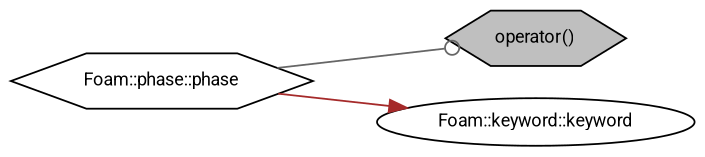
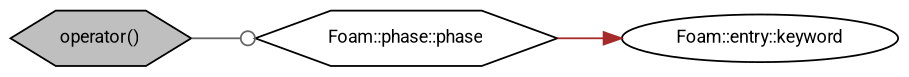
(361, 58) -> (216, 38)
(536, 122) -> (760, 38)
